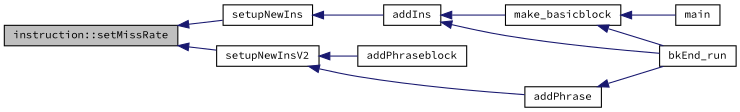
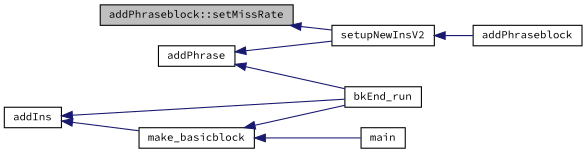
(268, 15) -> none
(91, 36) -> (197, 15)
(421, 85) -> (289, 46)
